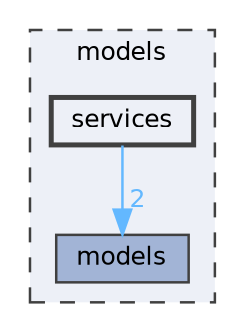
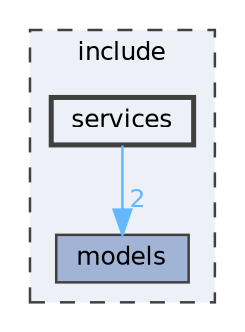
(122, 54) -> (122, 54)
